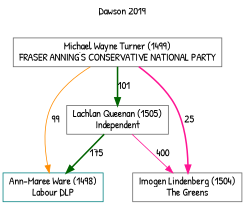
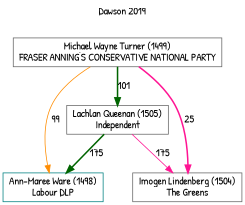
(163, 154) -> (163, 154)
